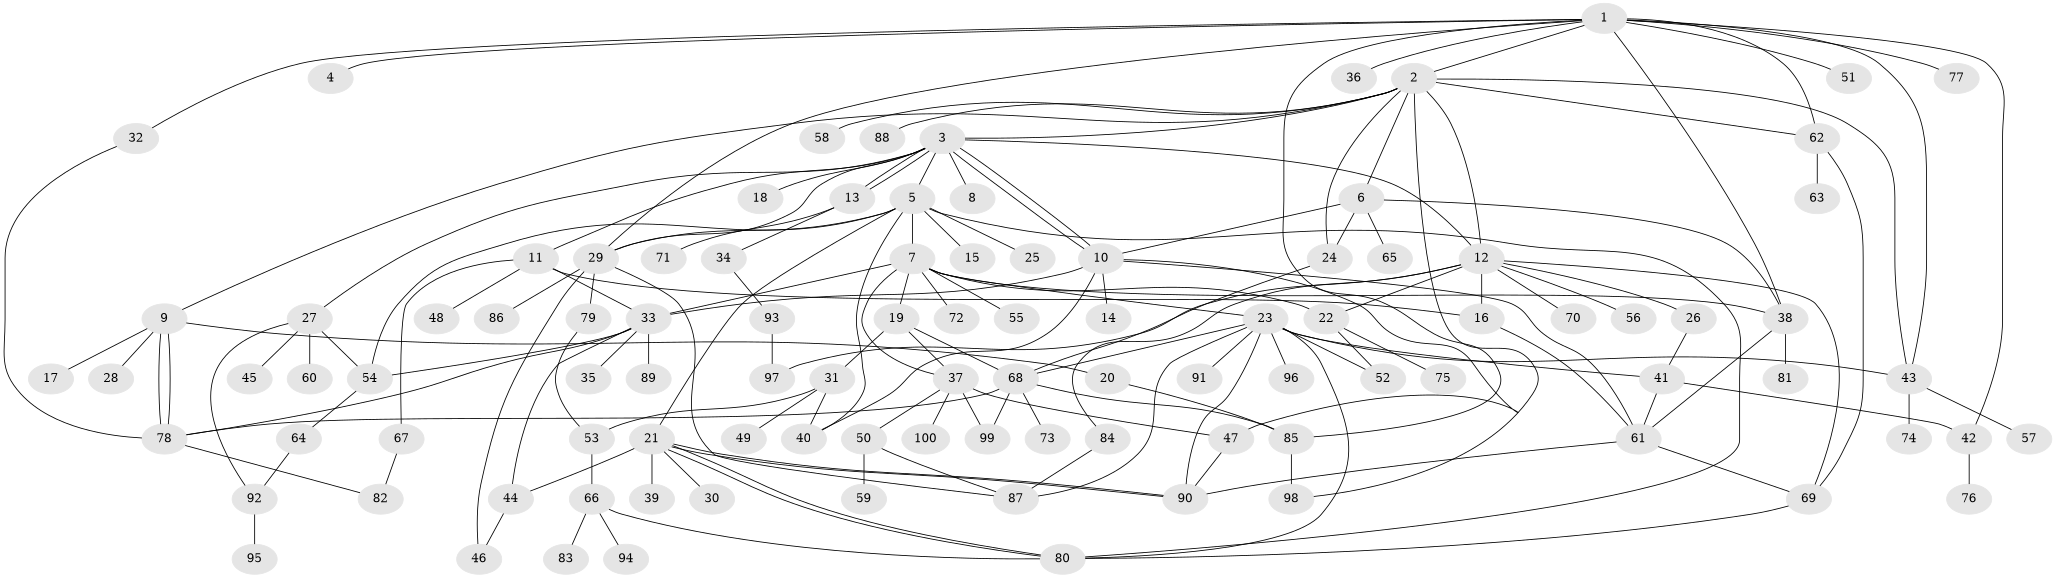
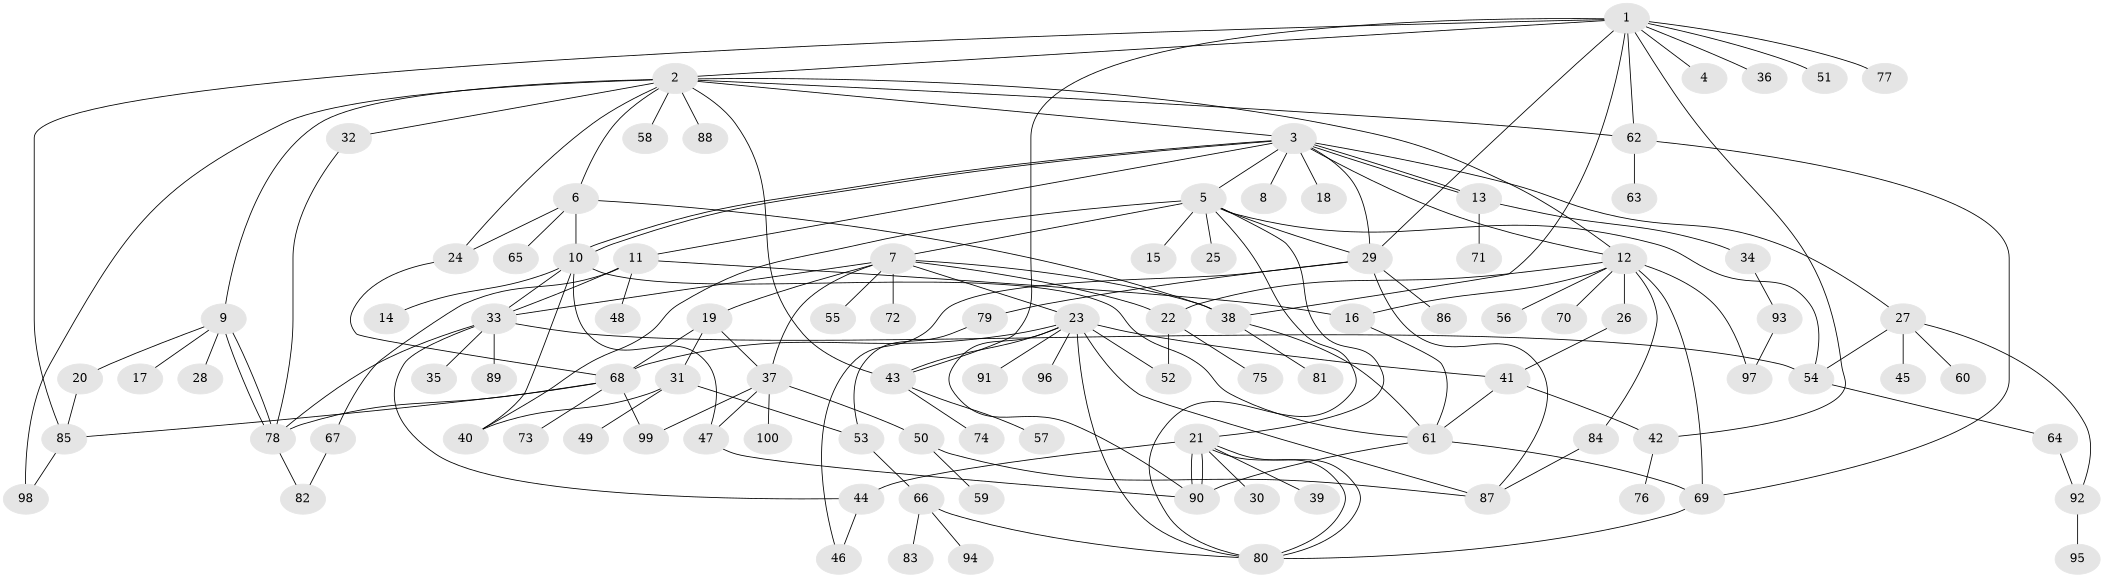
(860, 33) -> (512, 109)
